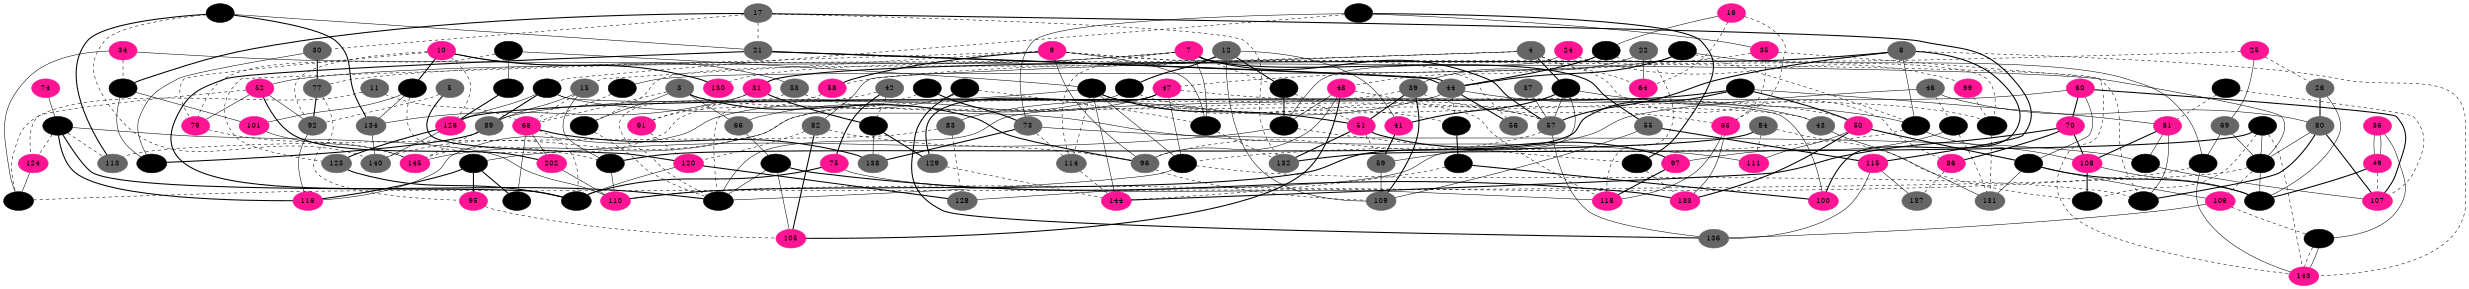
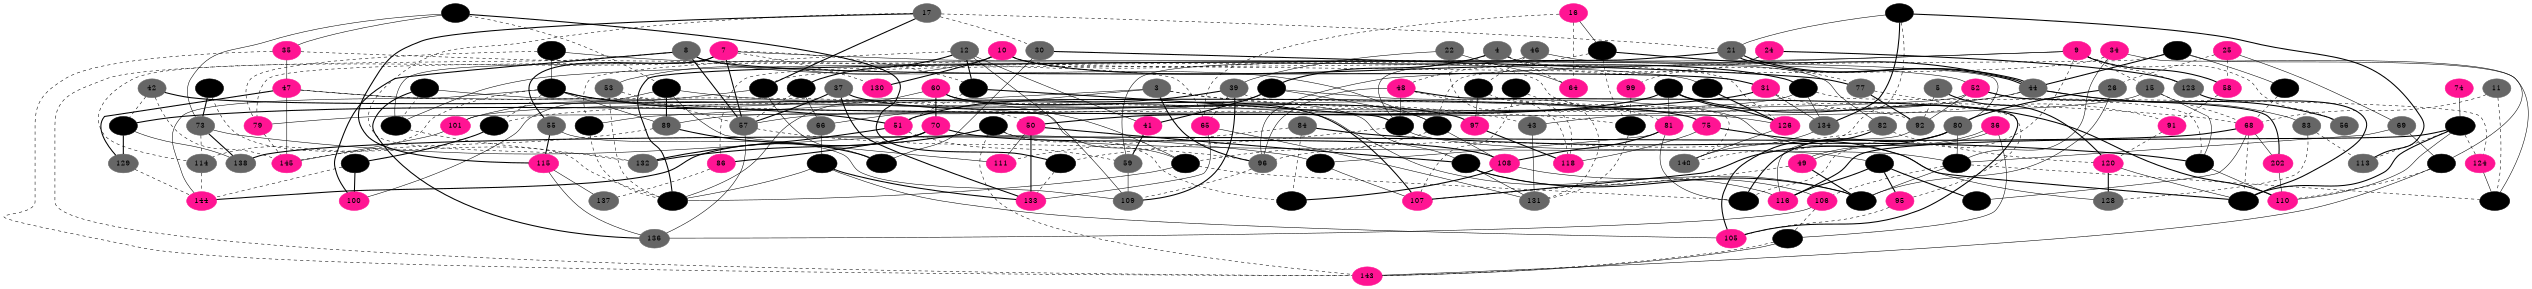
(1466, 71) -> (287, 71)
(1540, 107) -> (792, 108)
(405, 138) -> (1972, 59)
(1578, 142) -> (1157, 107)
none -> (919, 160)
(1679, 182) -> (1378, 163)
